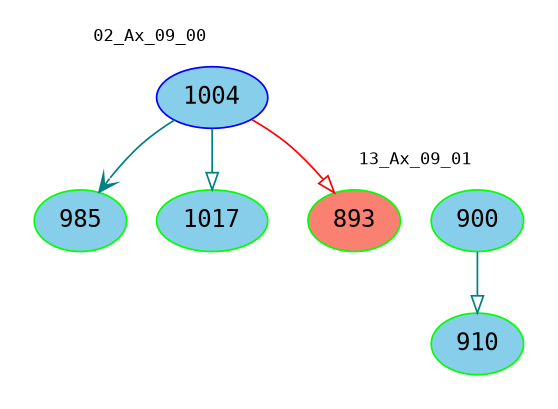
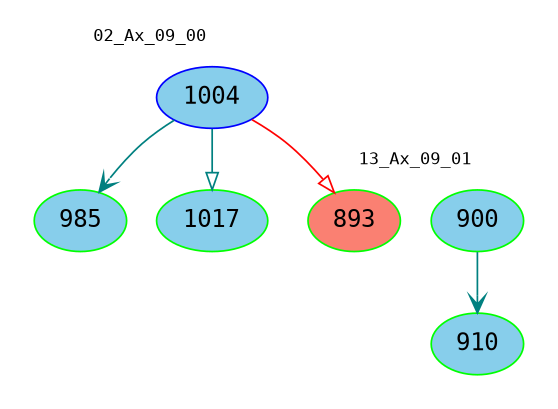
(477, 274) -> (477, 274)
